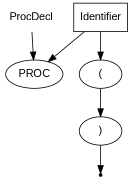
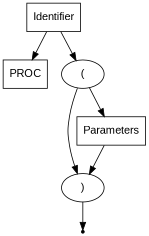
(31, 17) -> none
(34, 74) -> (25, 74)
none -> (111, 131)
